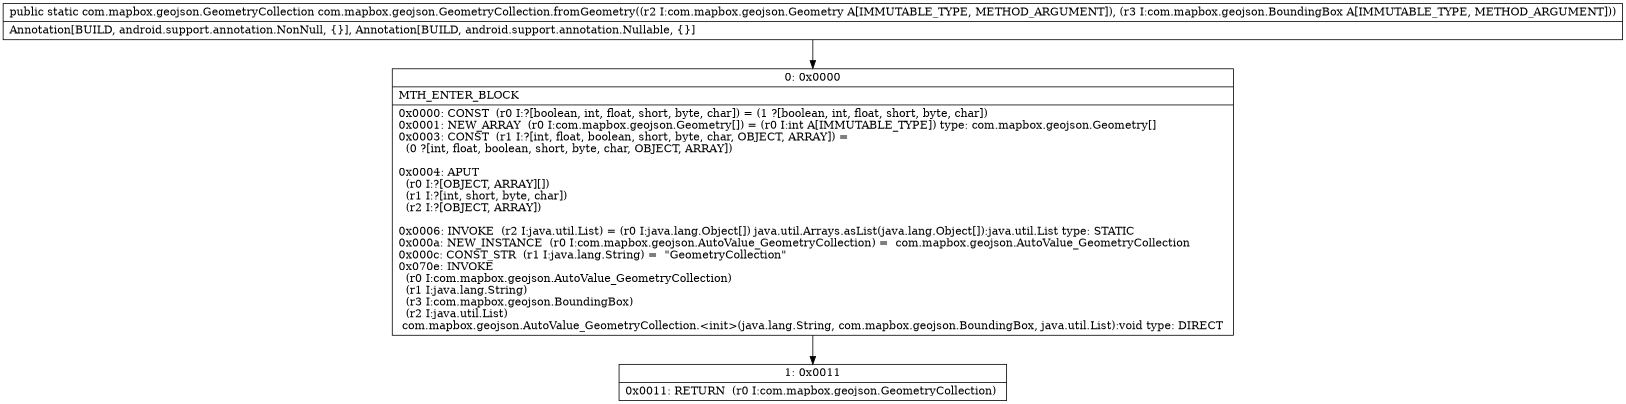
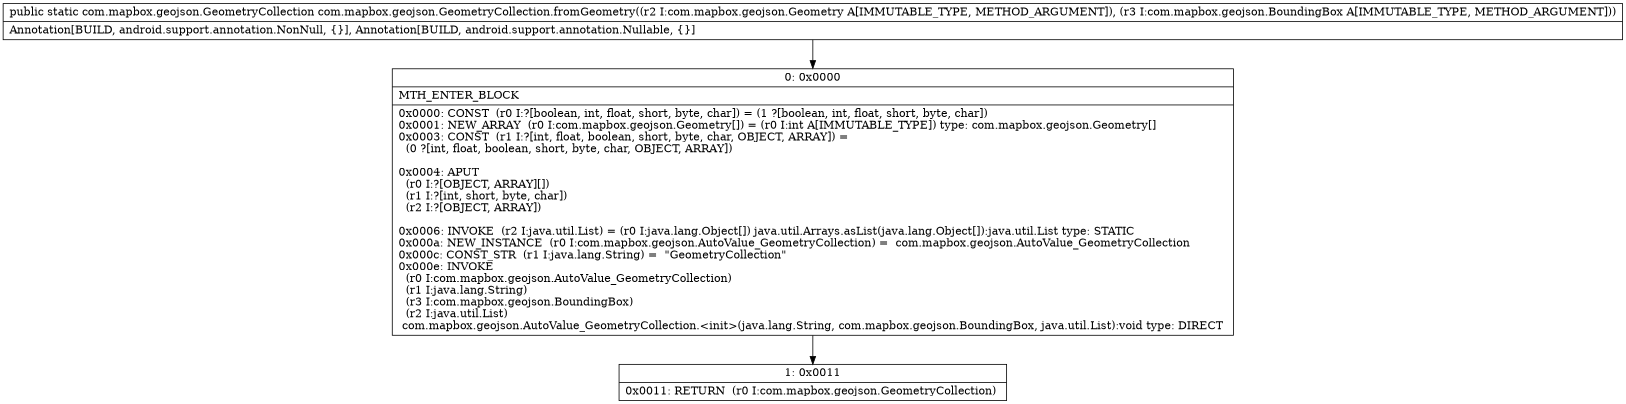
(450, 267) -> (450, 267)
